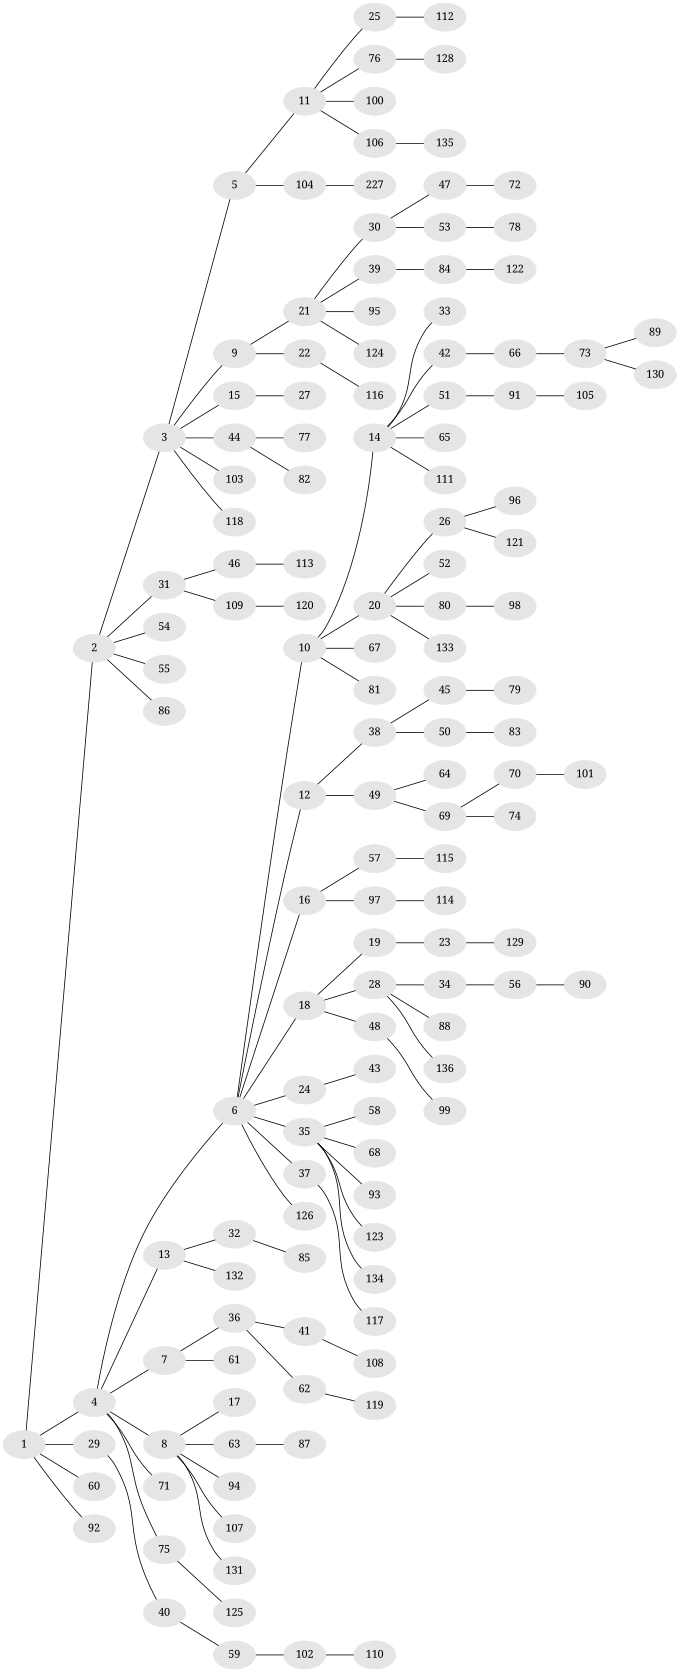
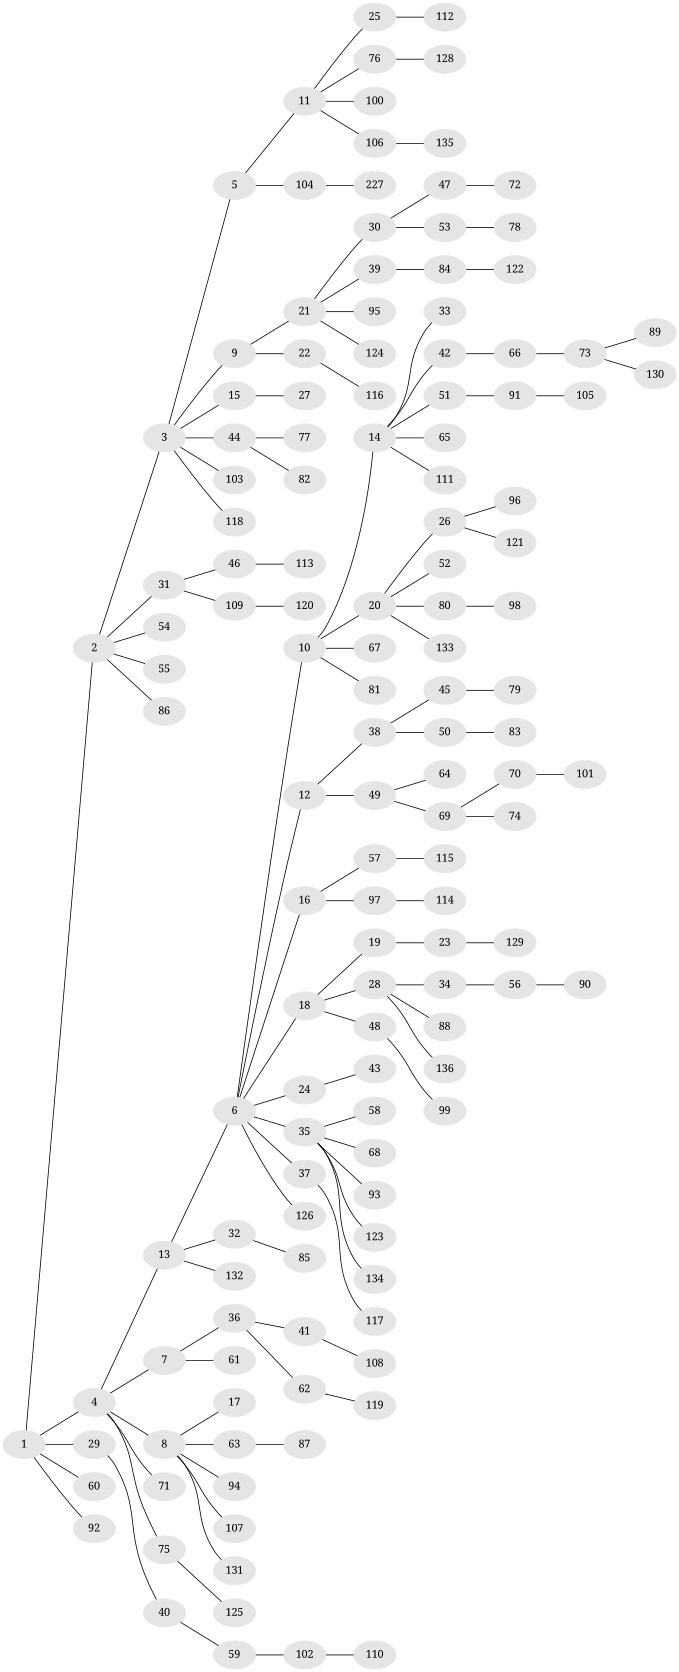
(138, 1245) -> (199, 1183)
